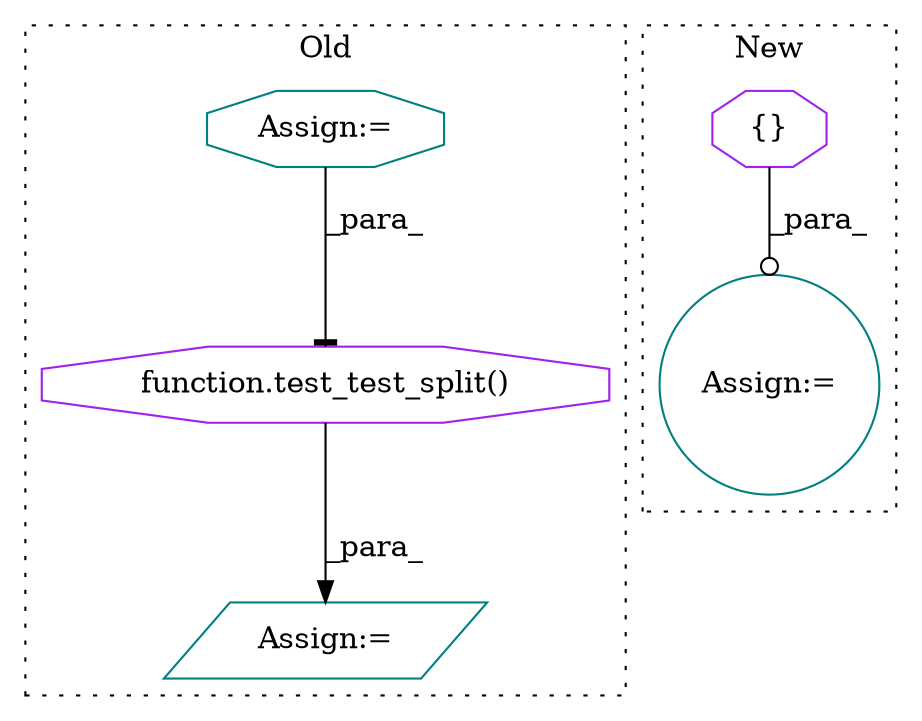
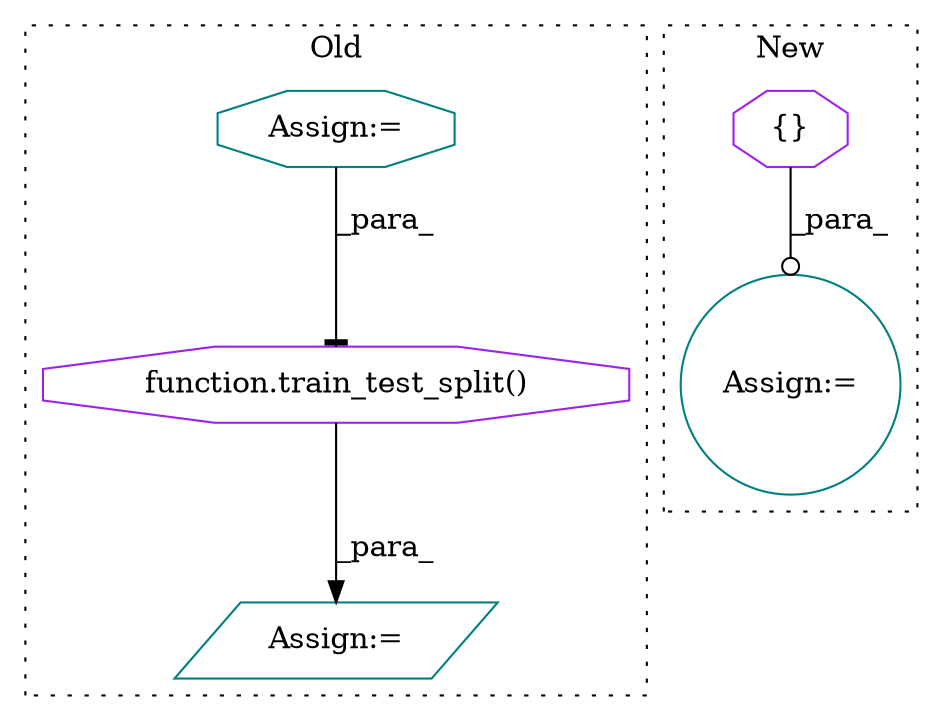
(326, 385) -> (336, 385)
